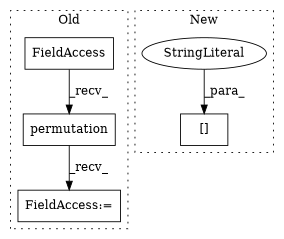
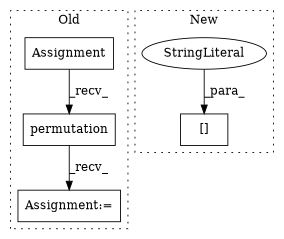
(69, 53) -> (69, 53)
(69, 206) -> (69, 206)
